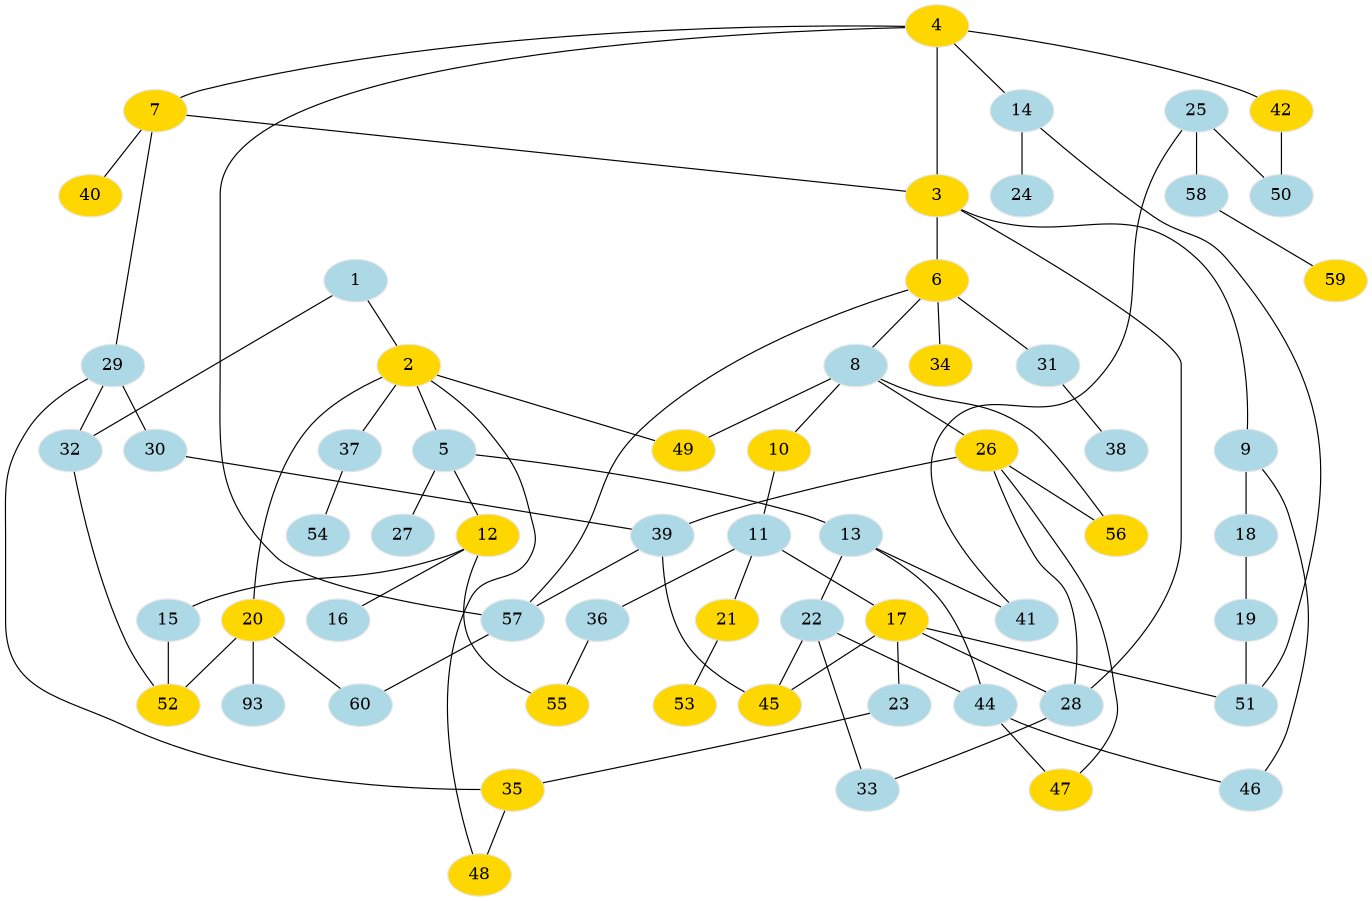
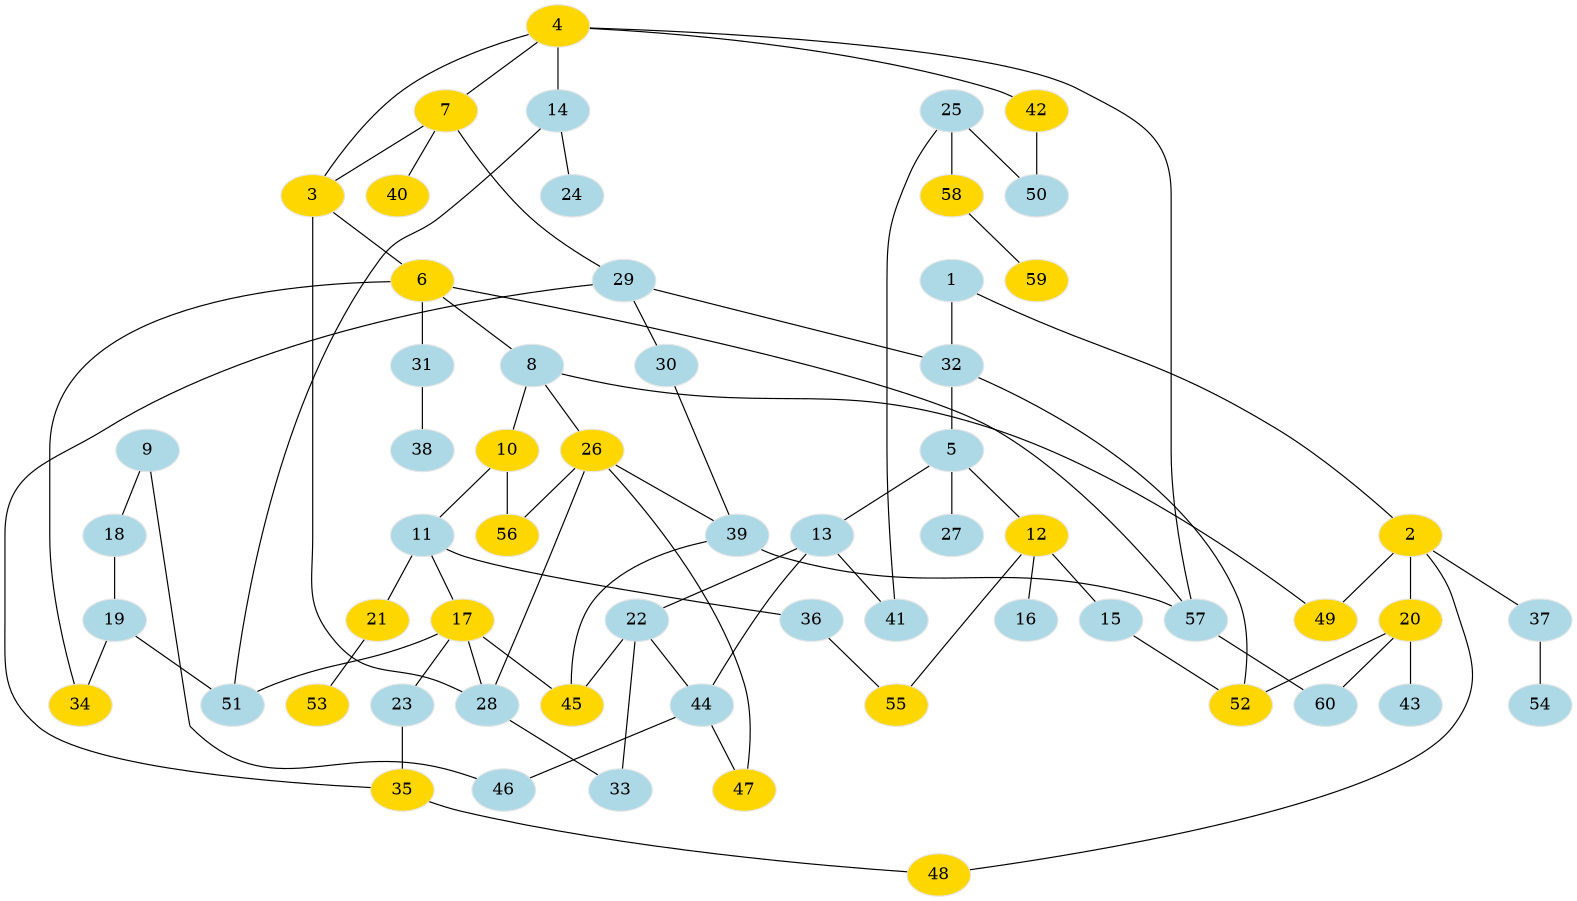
(1197, 196) -> (952, 196)
(1171, 239) -> none
(427, 408) -> (952, 402)
(1010, 418) -> (507, 493)
none -> (97, 663)
(253, 705) -> (1411, 705)
